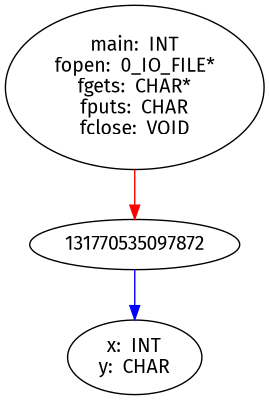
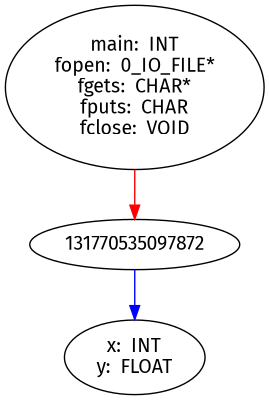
(135, 357) -> (135, 357)
